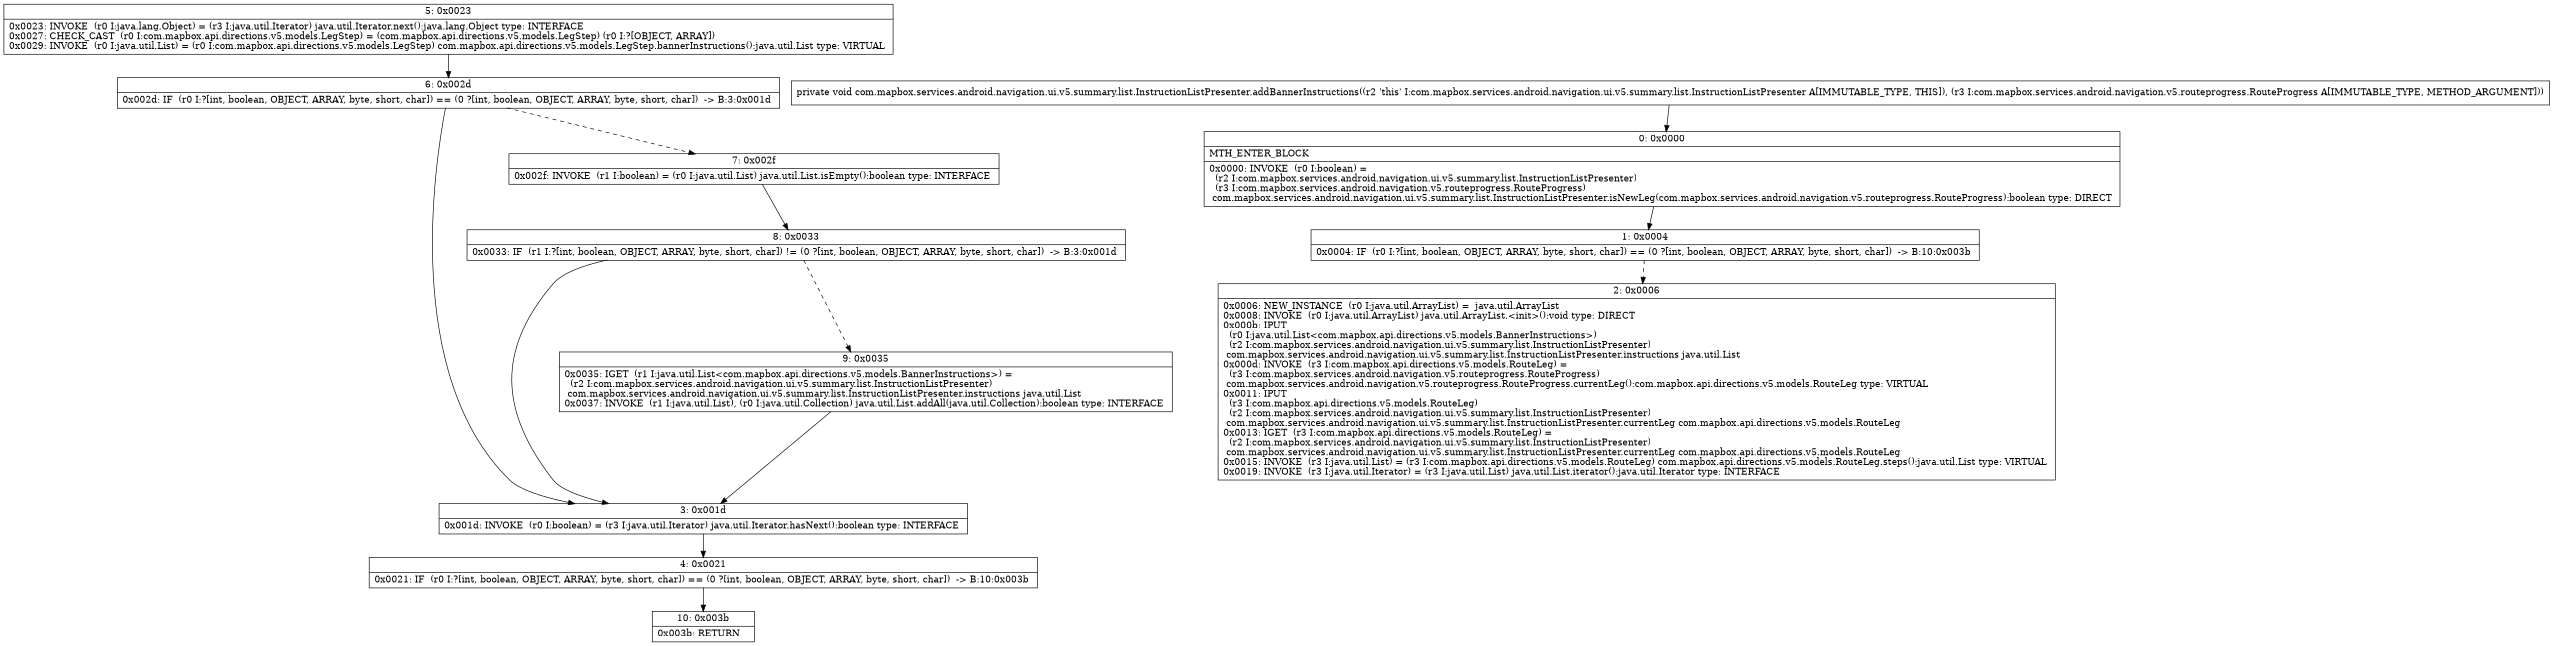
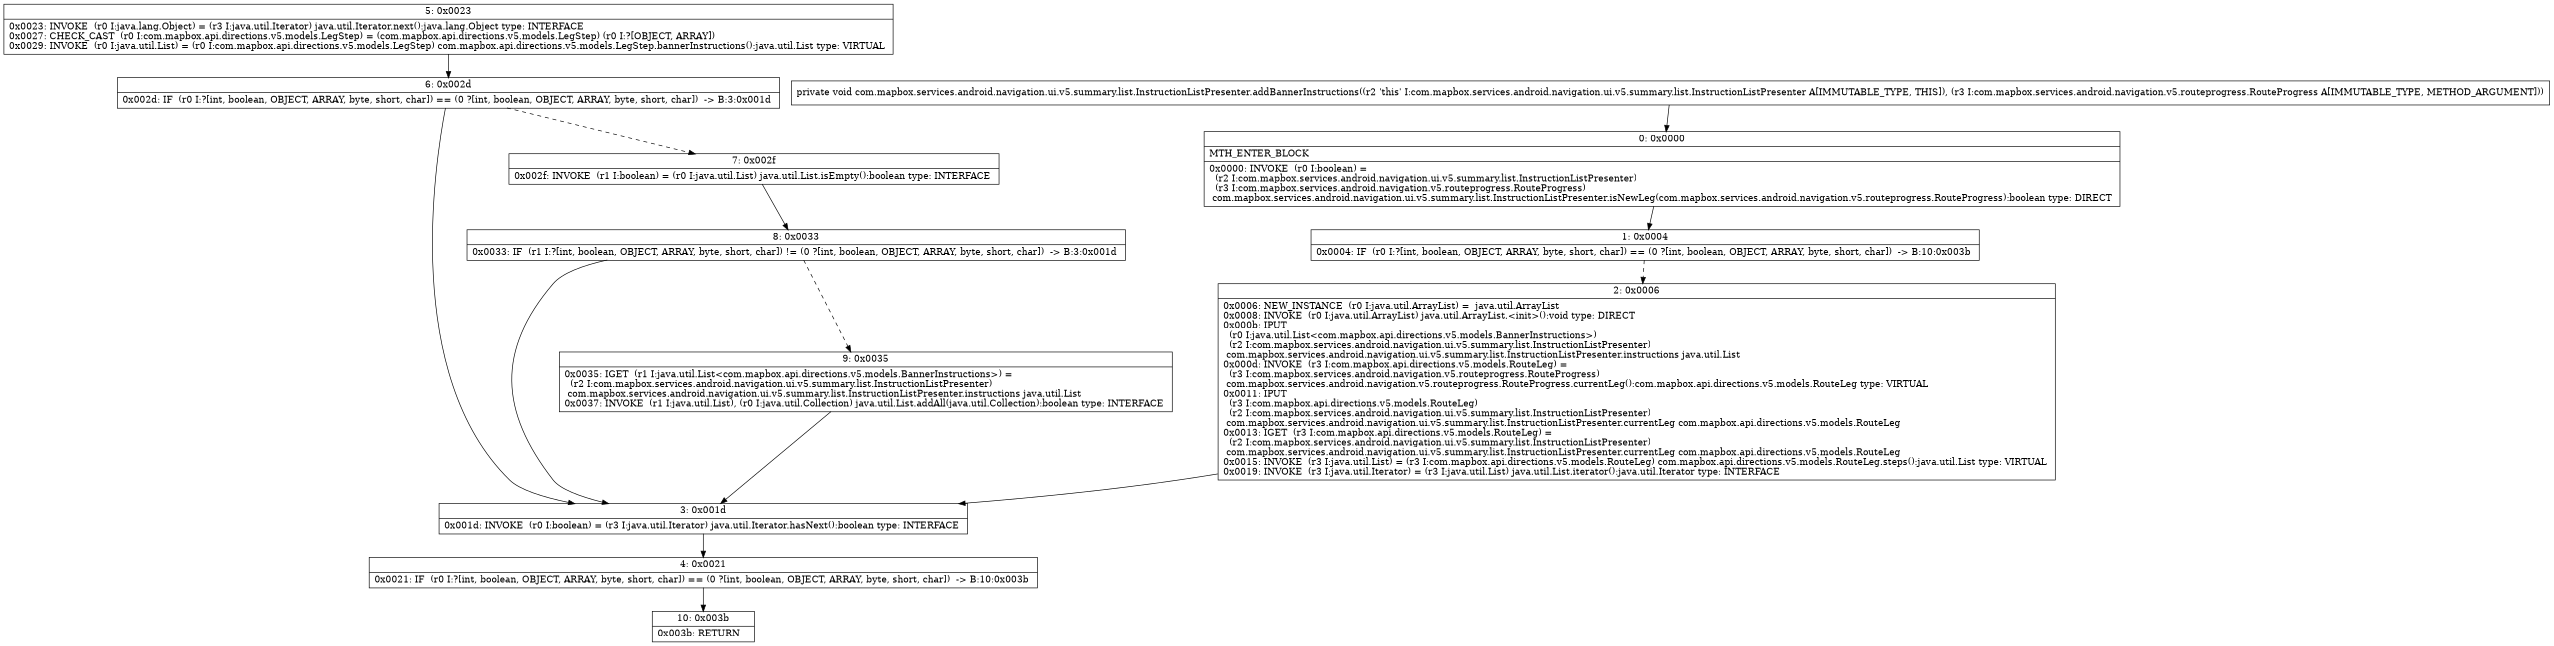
none -> (1092, 491)
